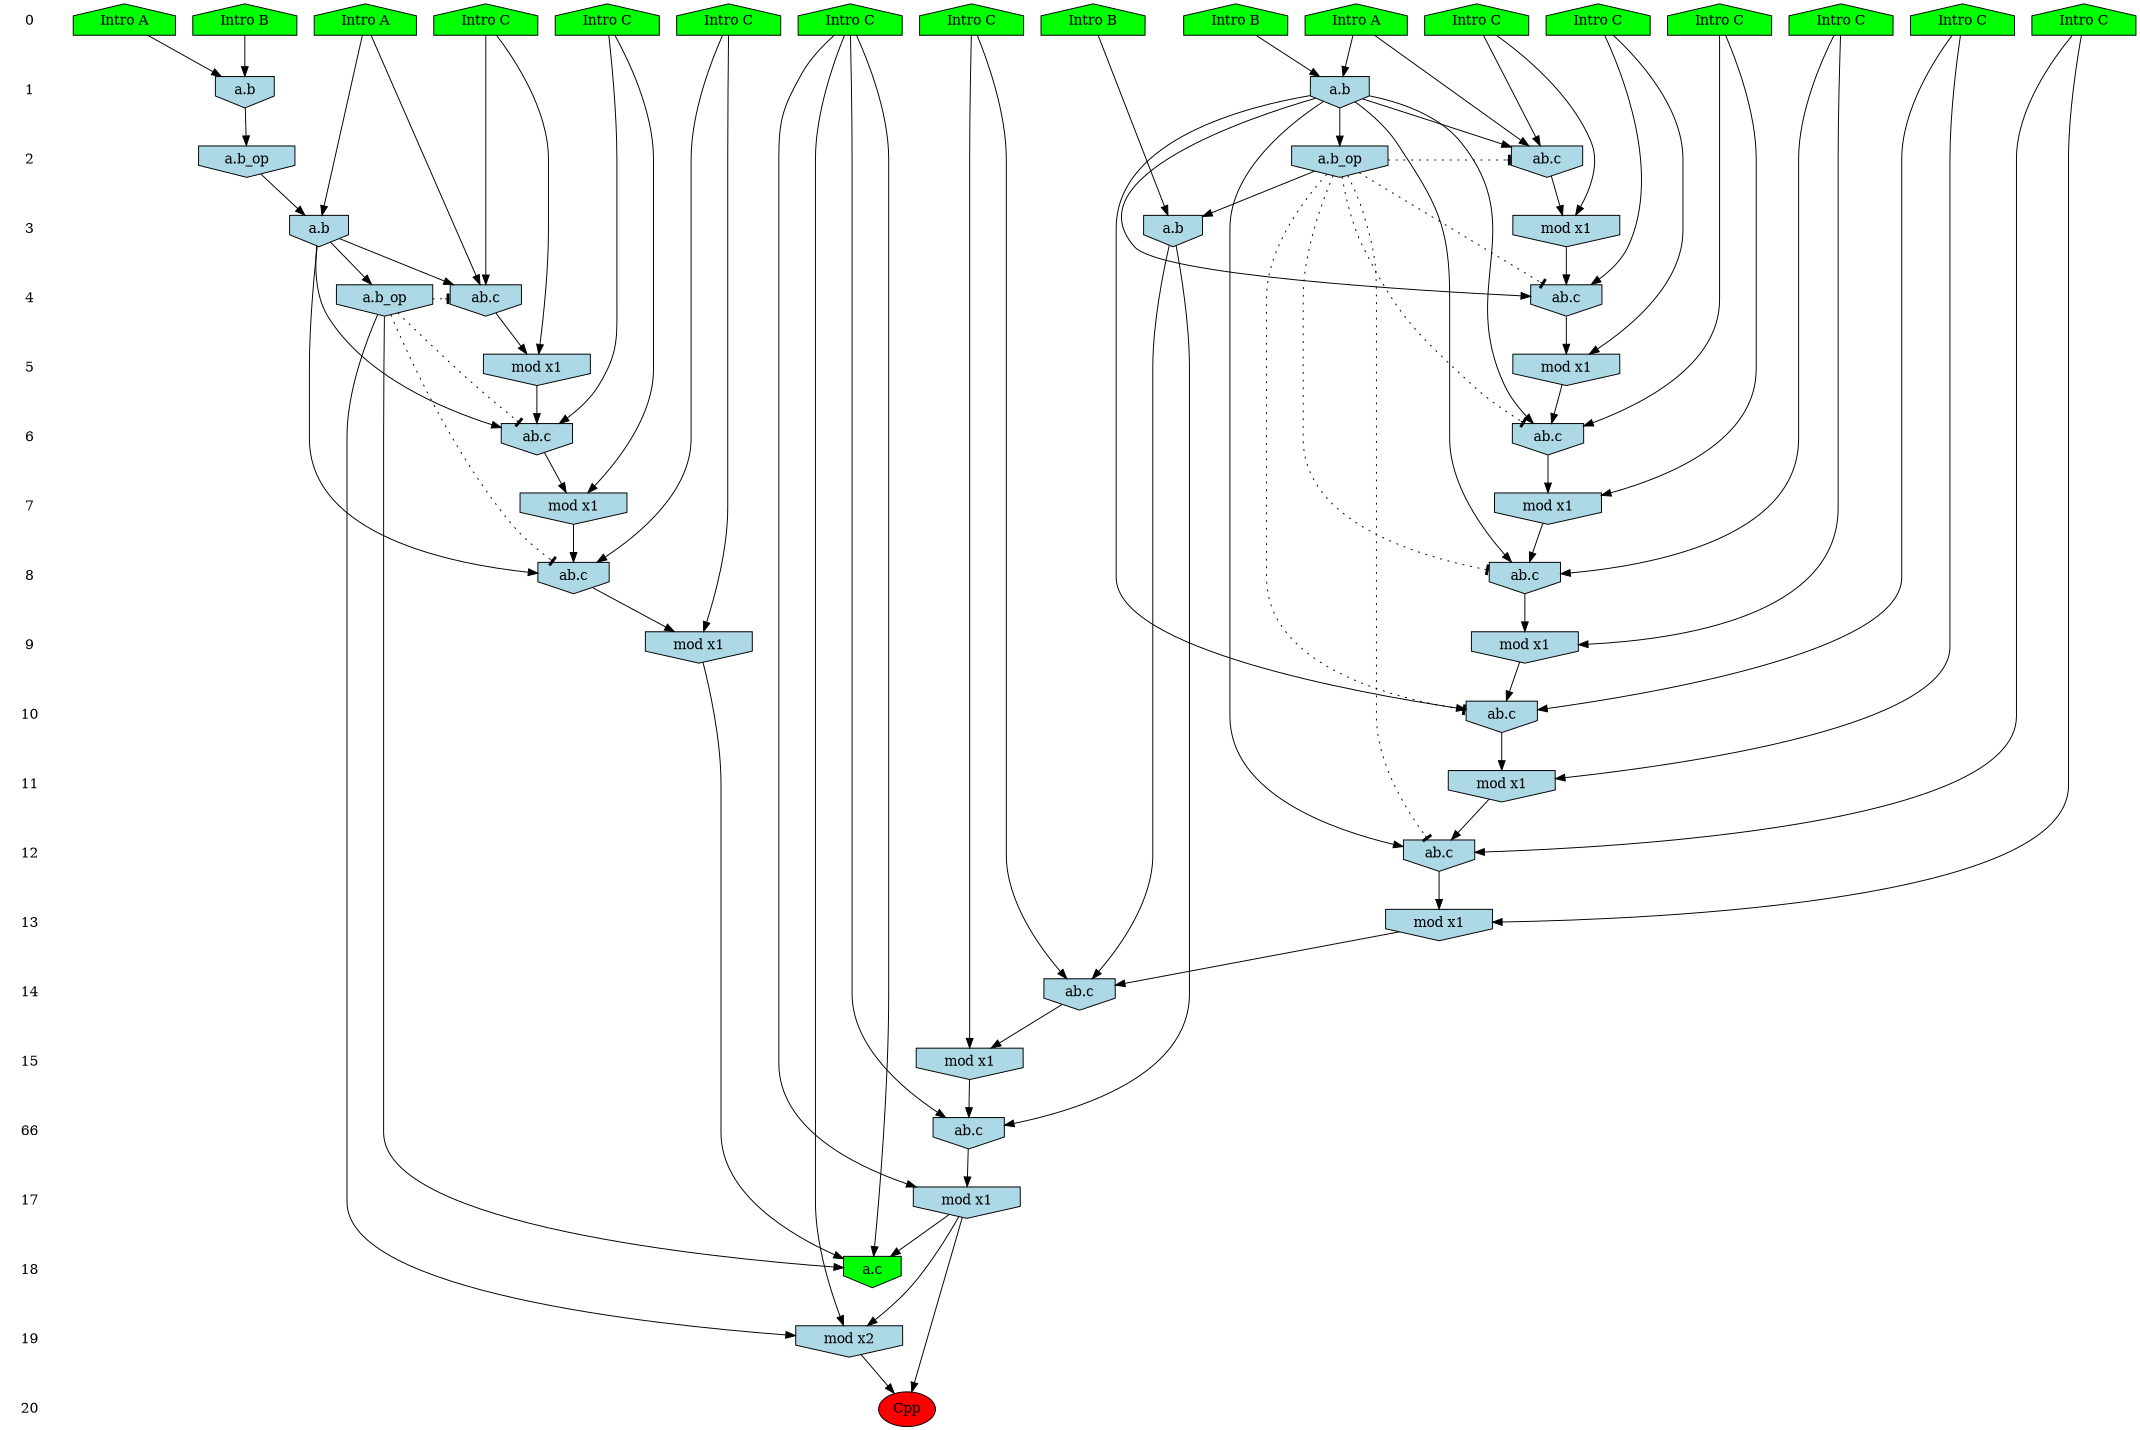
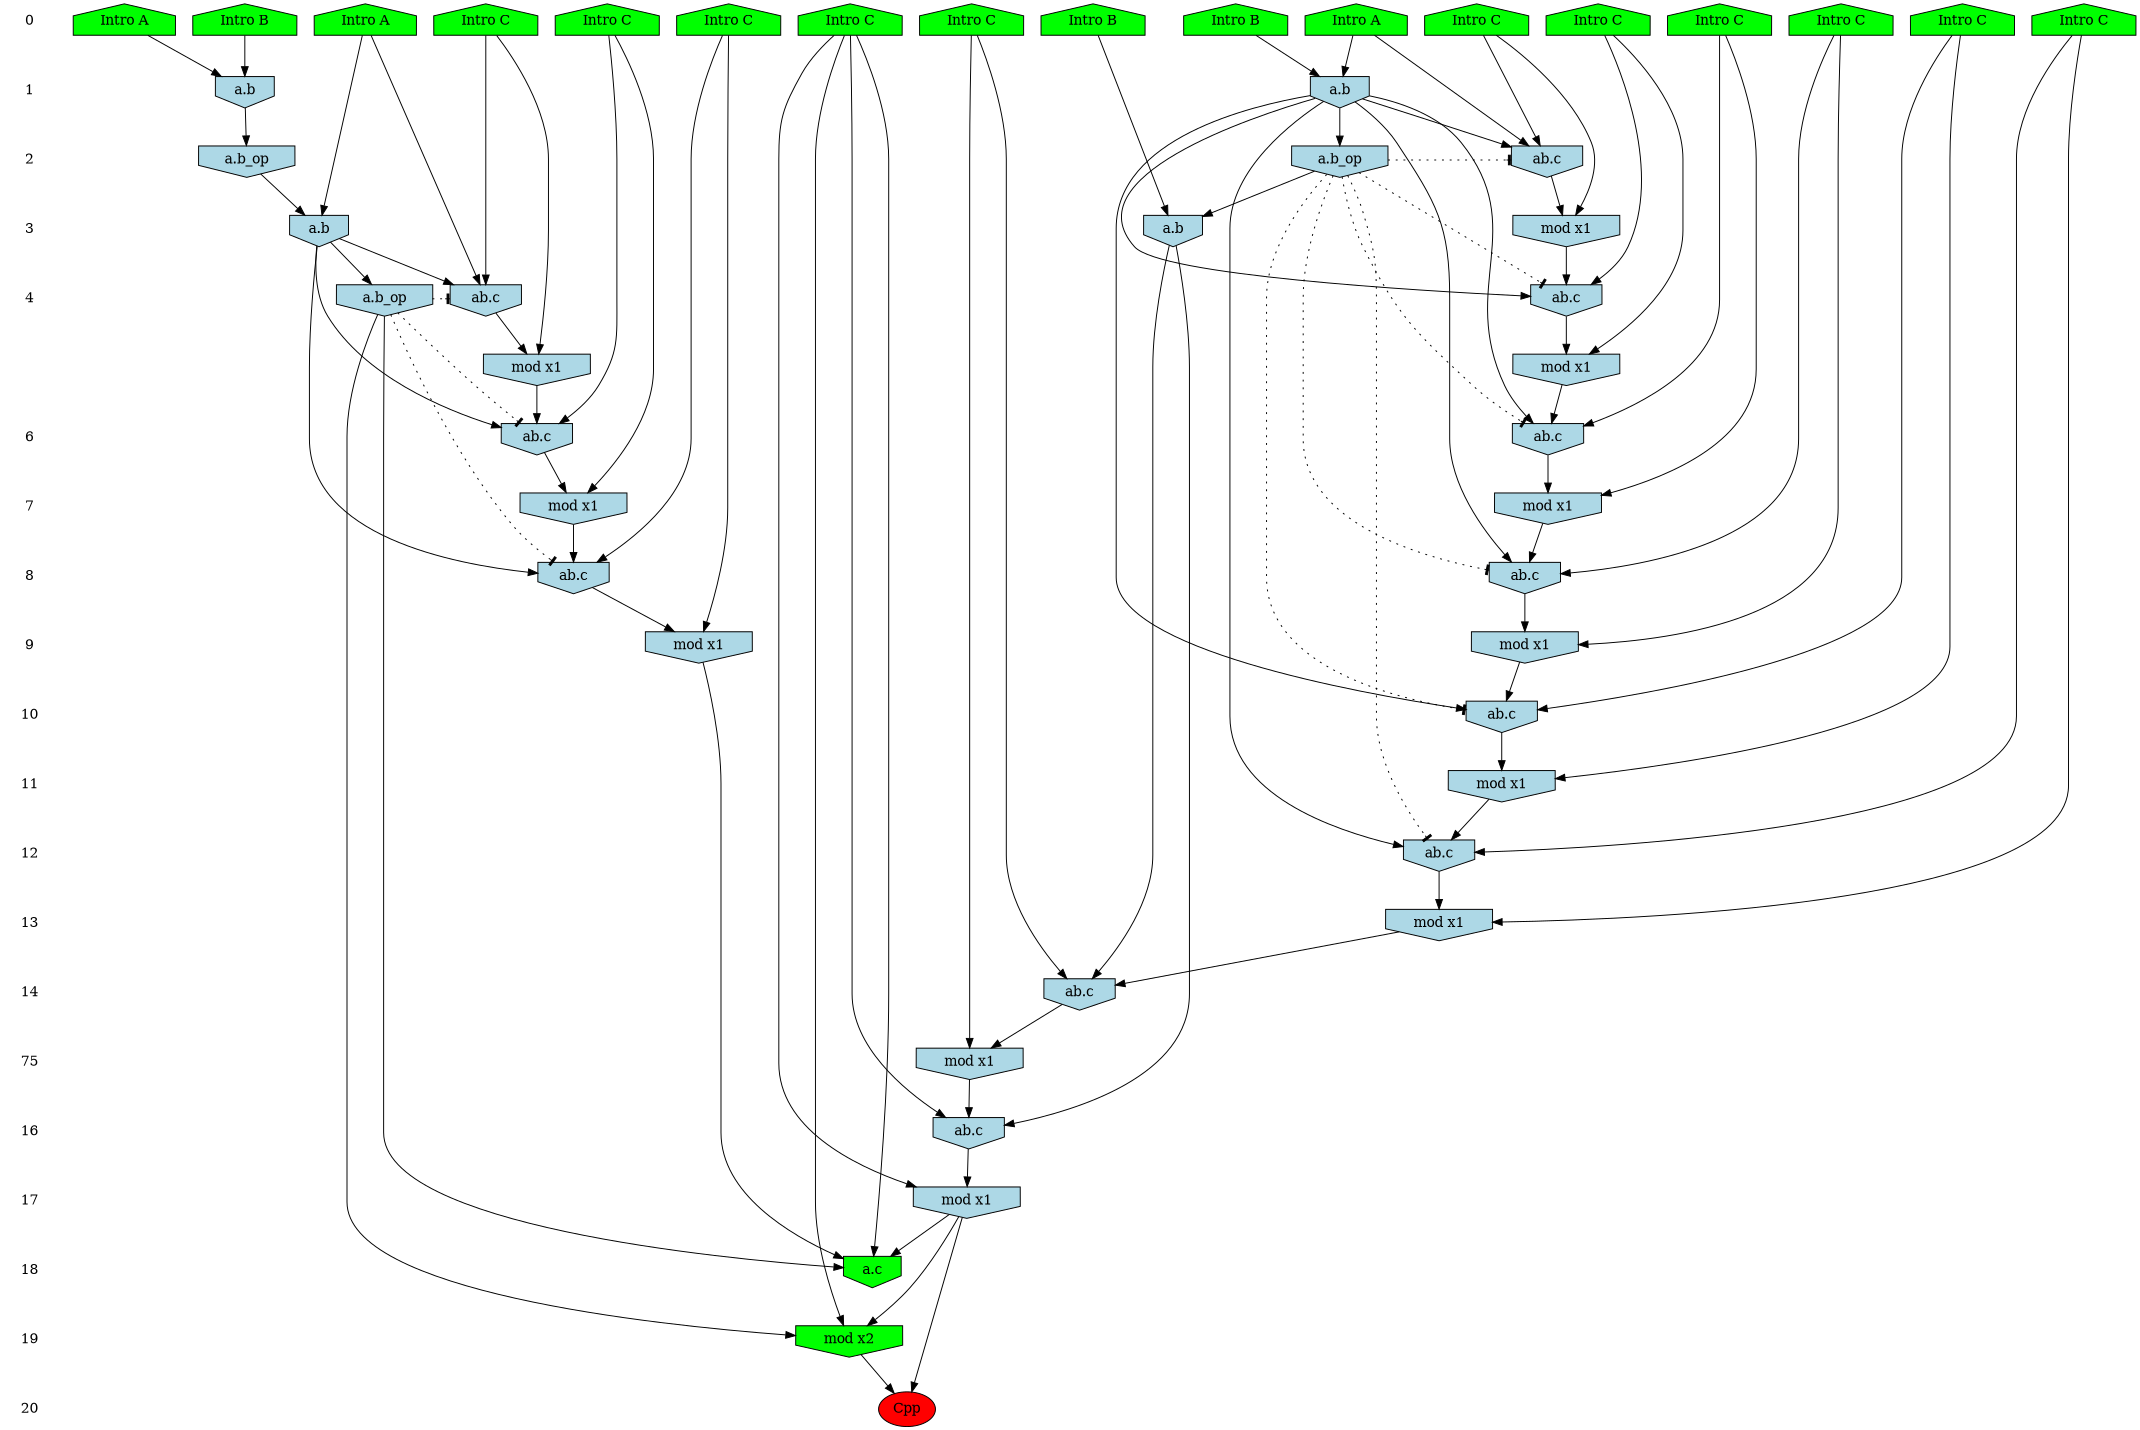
(30, 368) -> none
(30, 1062) -> (30, 1062)
(30, 1132) -> (30, 1132)
(849, 1340) -> (849, 1340)
